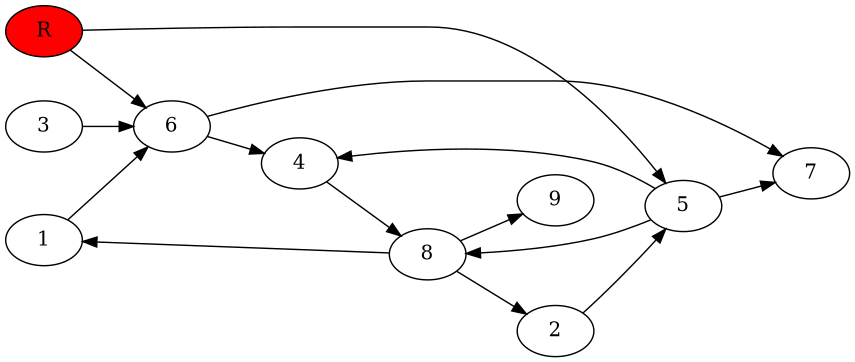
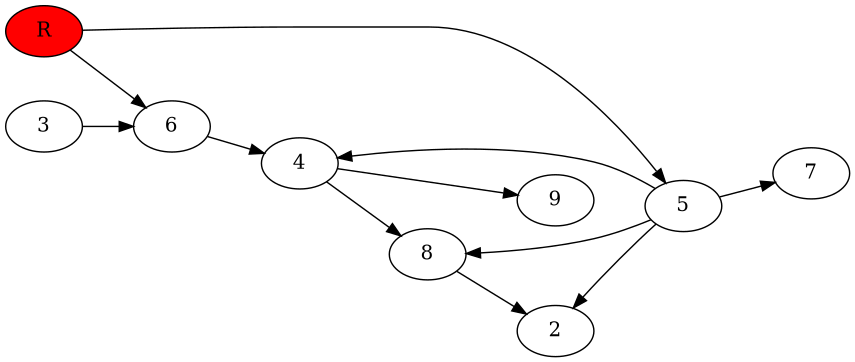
(493, 81) -> none
(485, 230) -> (420, 181)
(44, 240) -> none
(620, 277) -> (619, 260)
